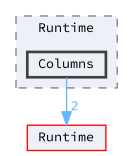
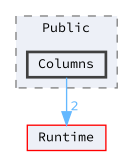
(67, 29) -> (67, 29)
